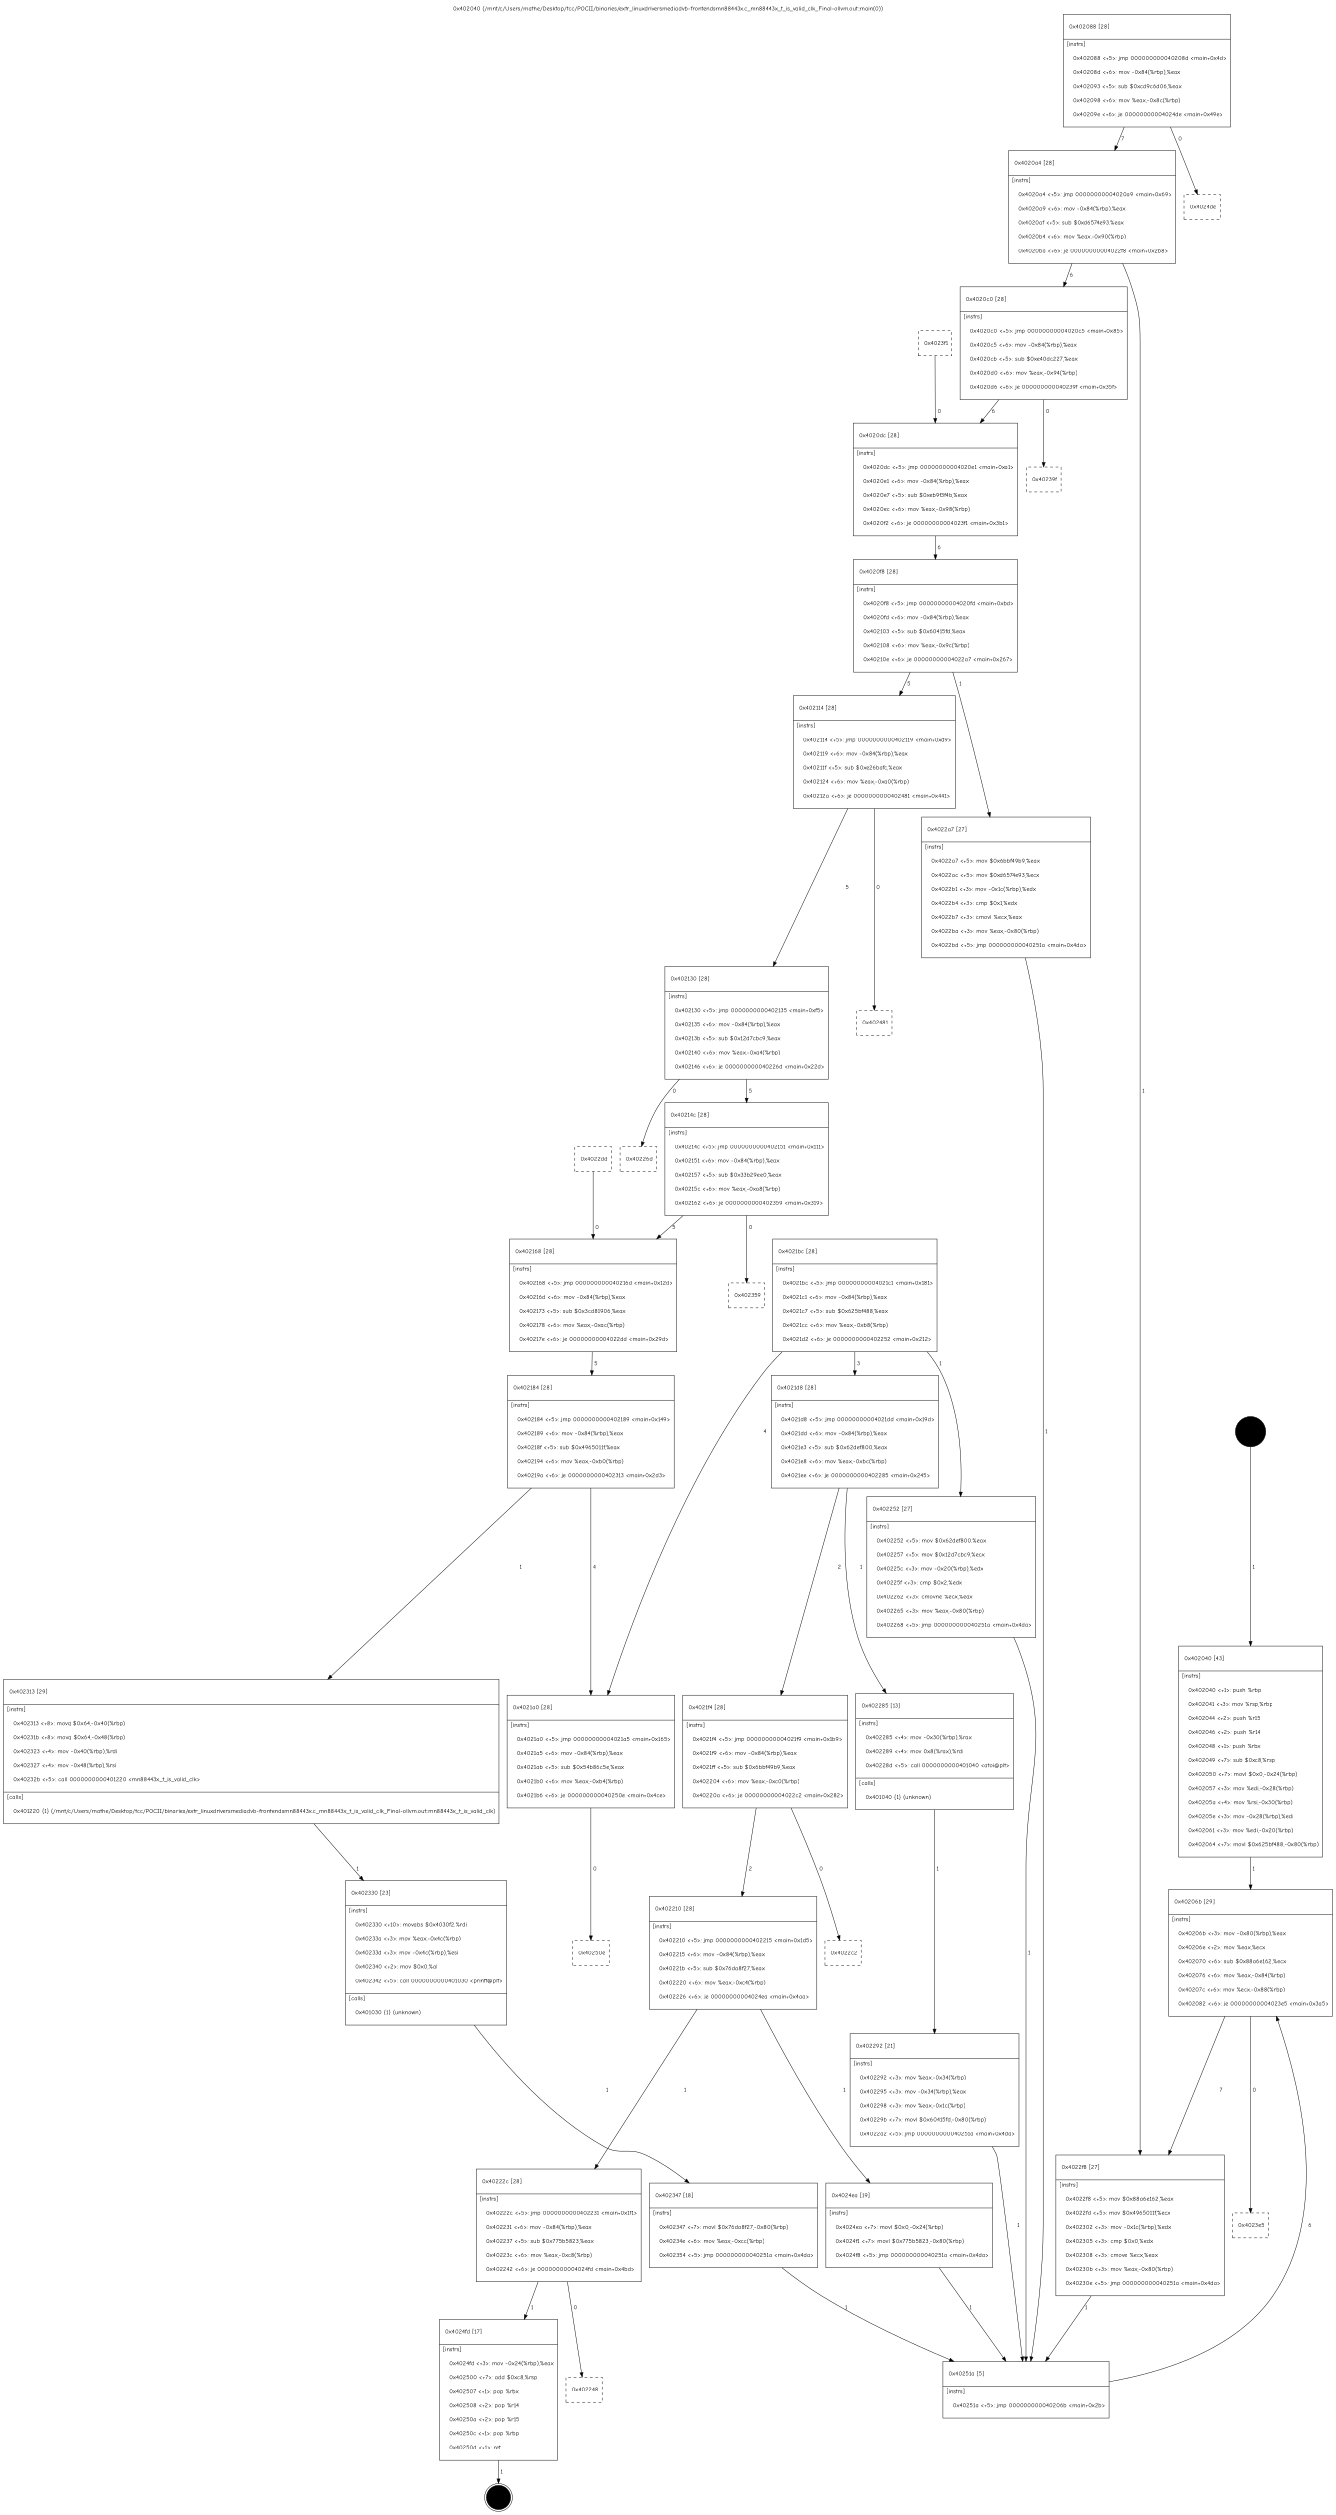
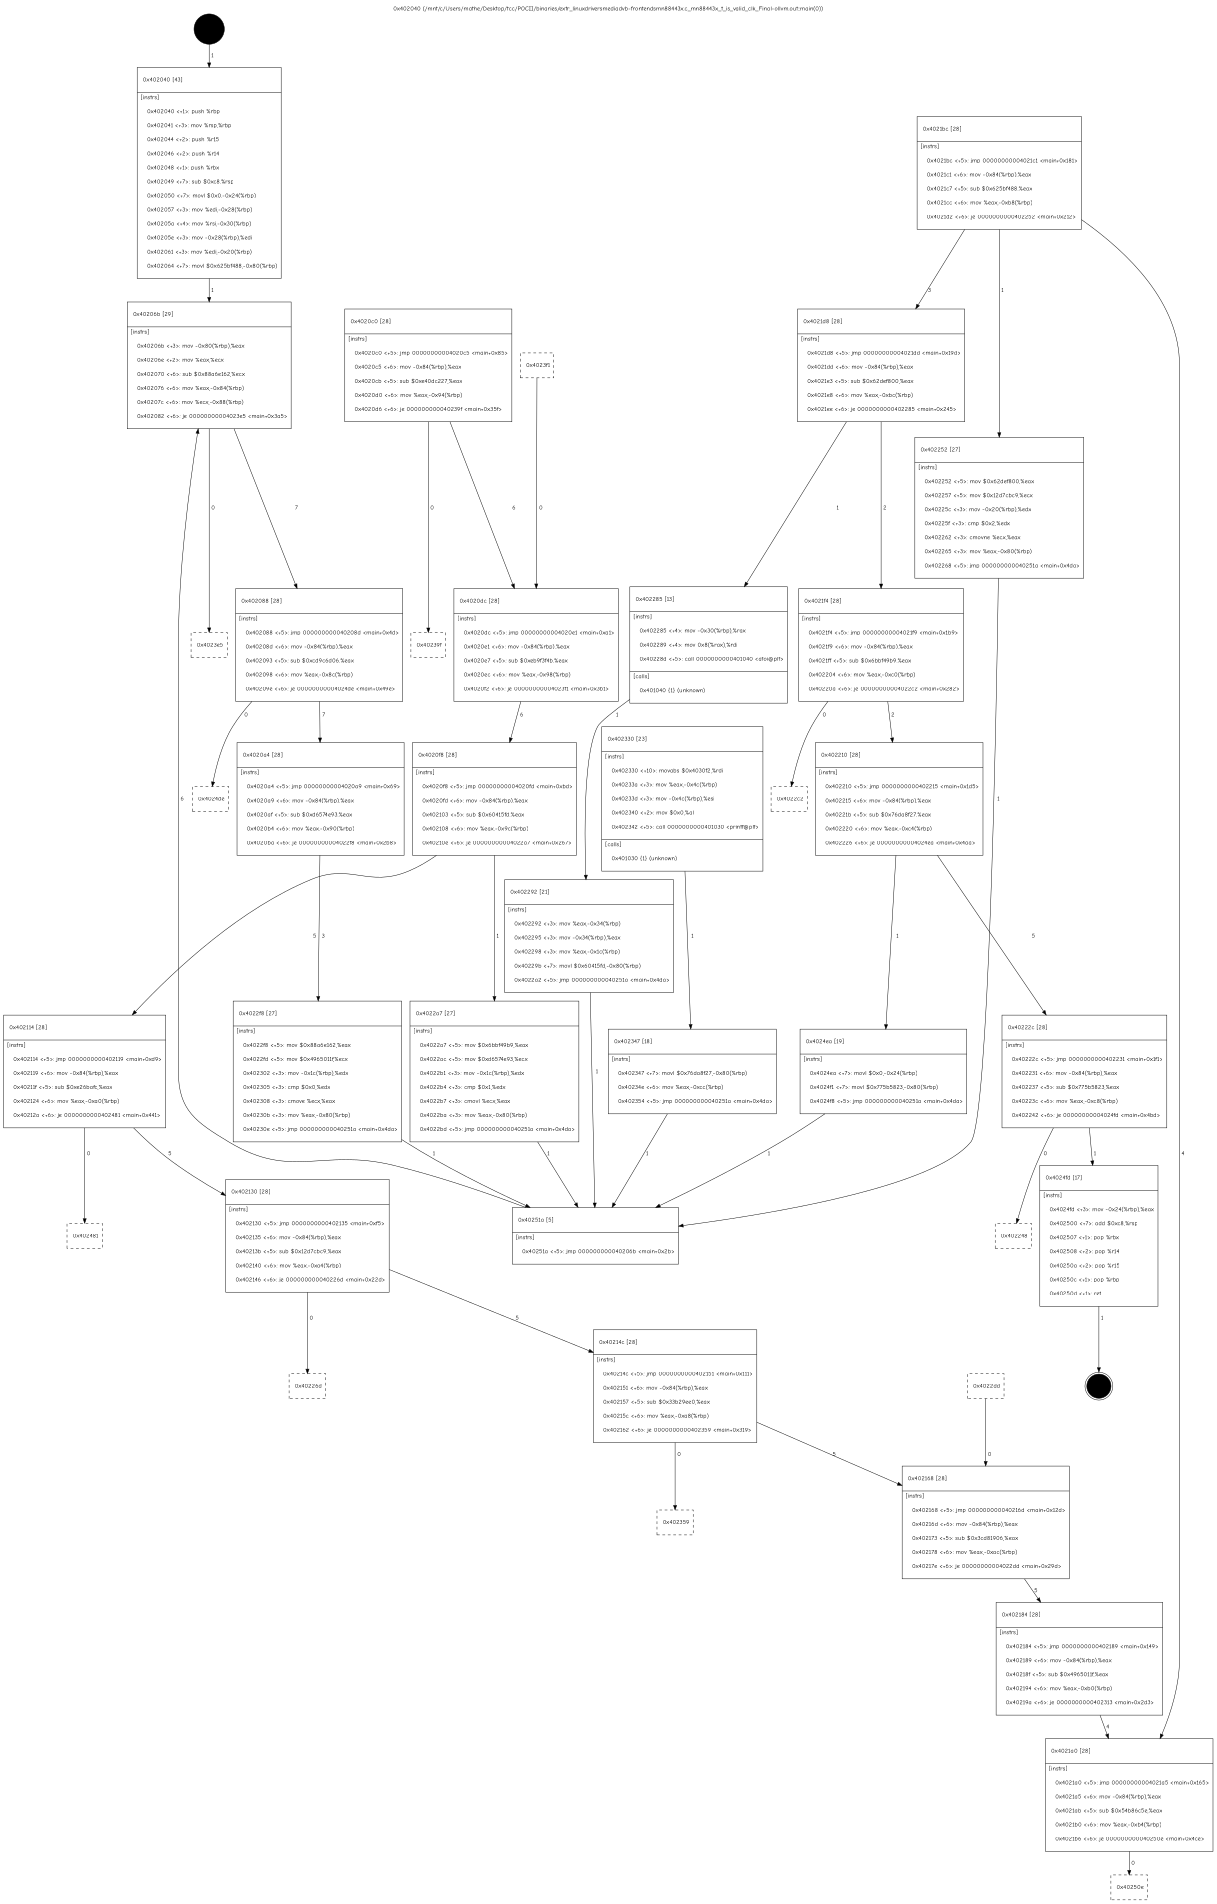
(1069, 273) -> none
(1142, 1091) -> (322, 936)
(251, 1752) -> none
(1198, 2083) -> (265, 507)
(684, 2090) -> (1033, 936)
